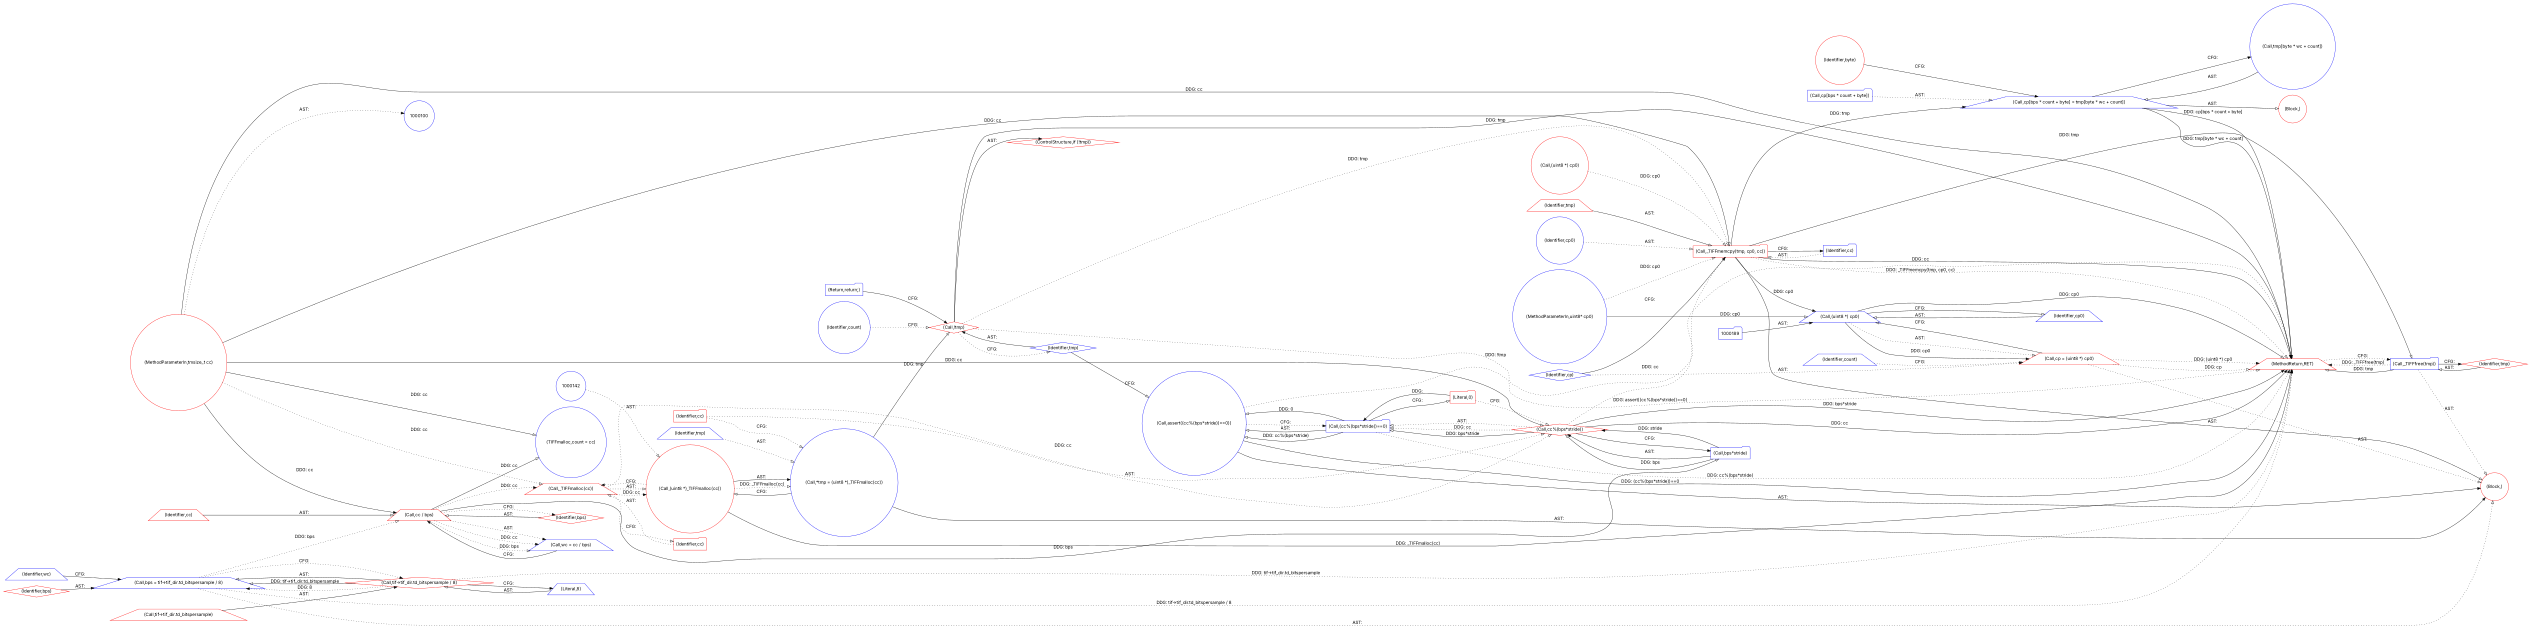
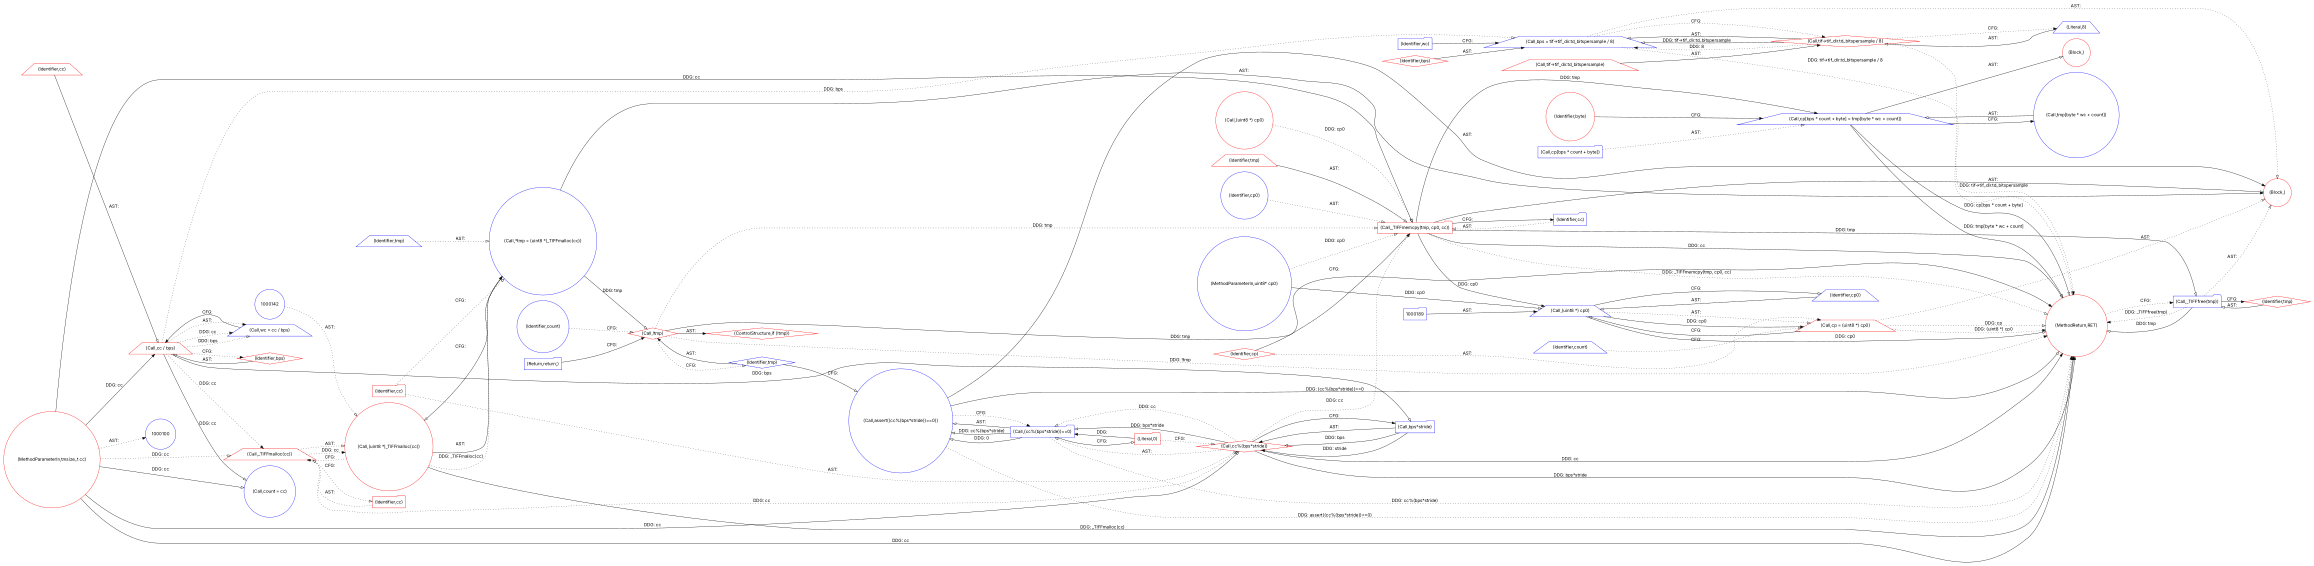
(2293, 364) -> (2076, 326)
(1560, 375) -> (1244, 354)
(571, 442) -> (270, 492)
(297, 549) -> (751, 92)
(37, 574) -> (1415, 44)
(509, 587) -> (1970, 34)
